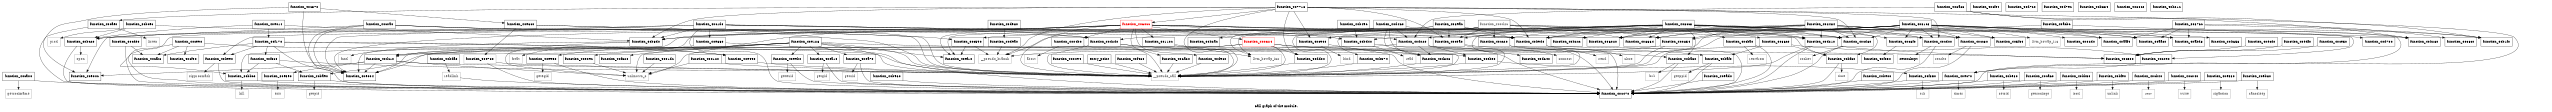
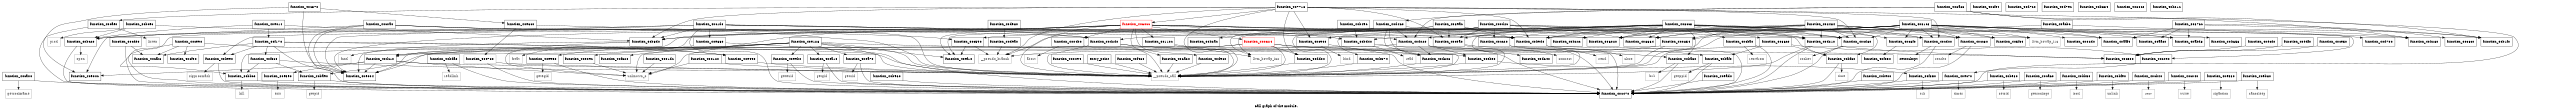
none -> (1671, 10)
(1494, 24) -> (1494, 24)
(1914, 30) -> none
(927, 42) -> none
(2398, 49) -> (1932, 31)
(1029, 91) -> (1023, 91)
